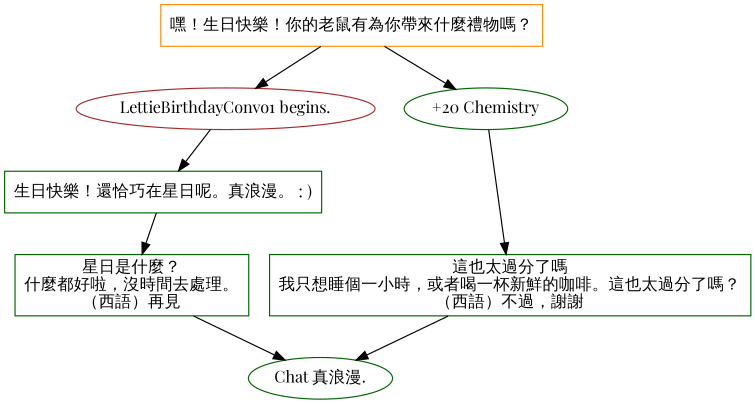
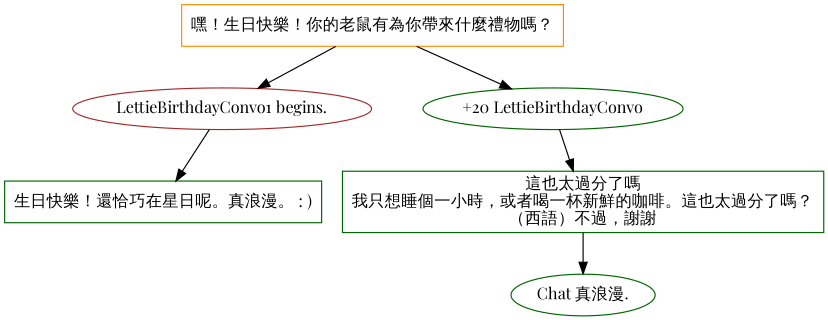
(486, 109) -> (553, 109)
(132, 285) -> none
